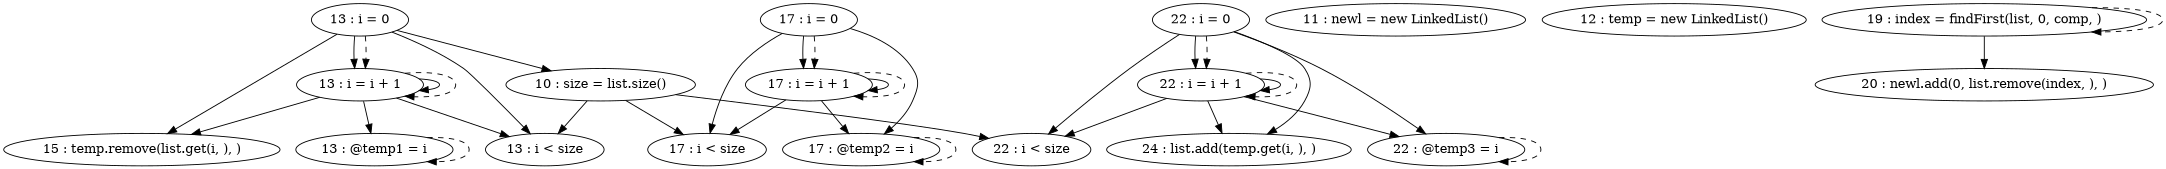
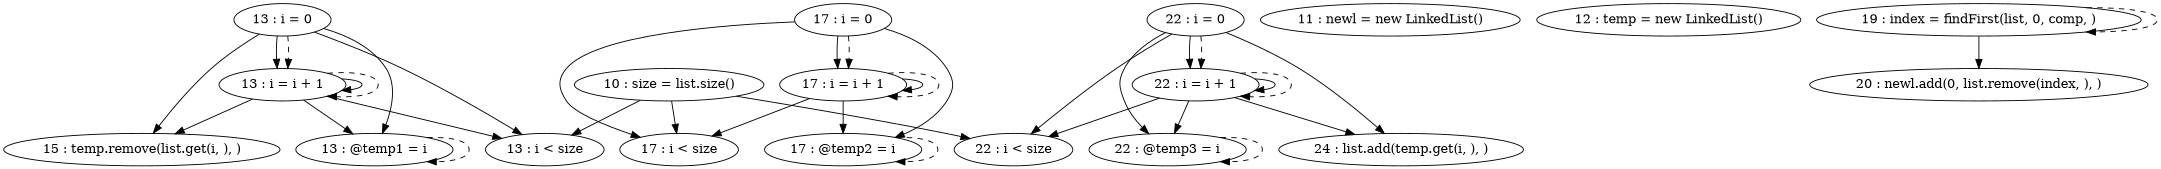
(470, 49) -> (385, 67)
